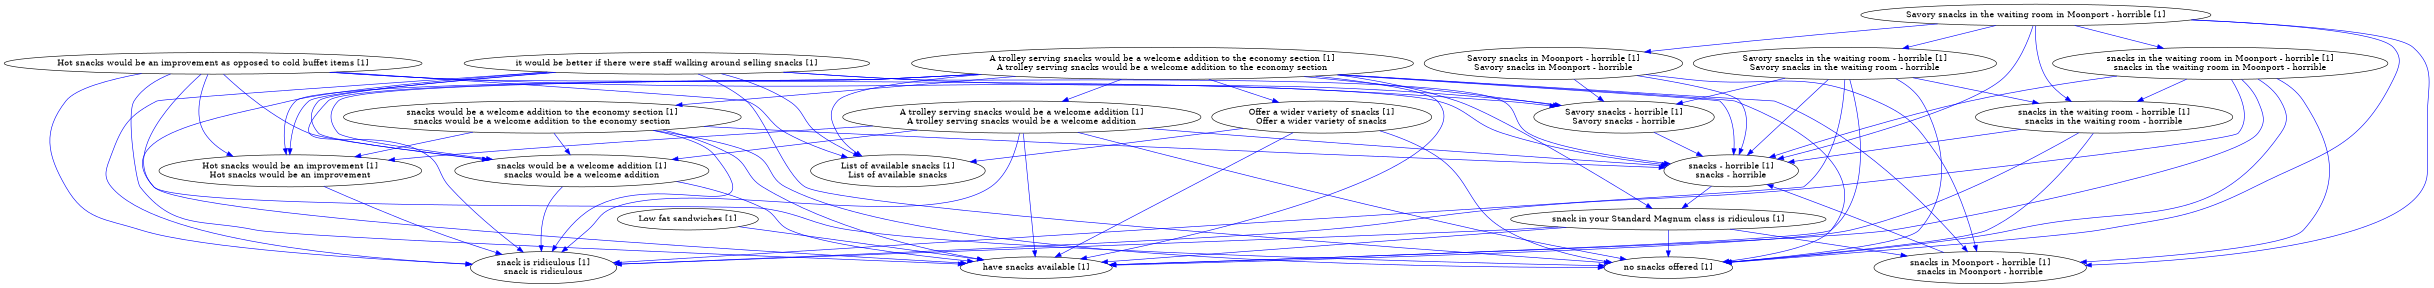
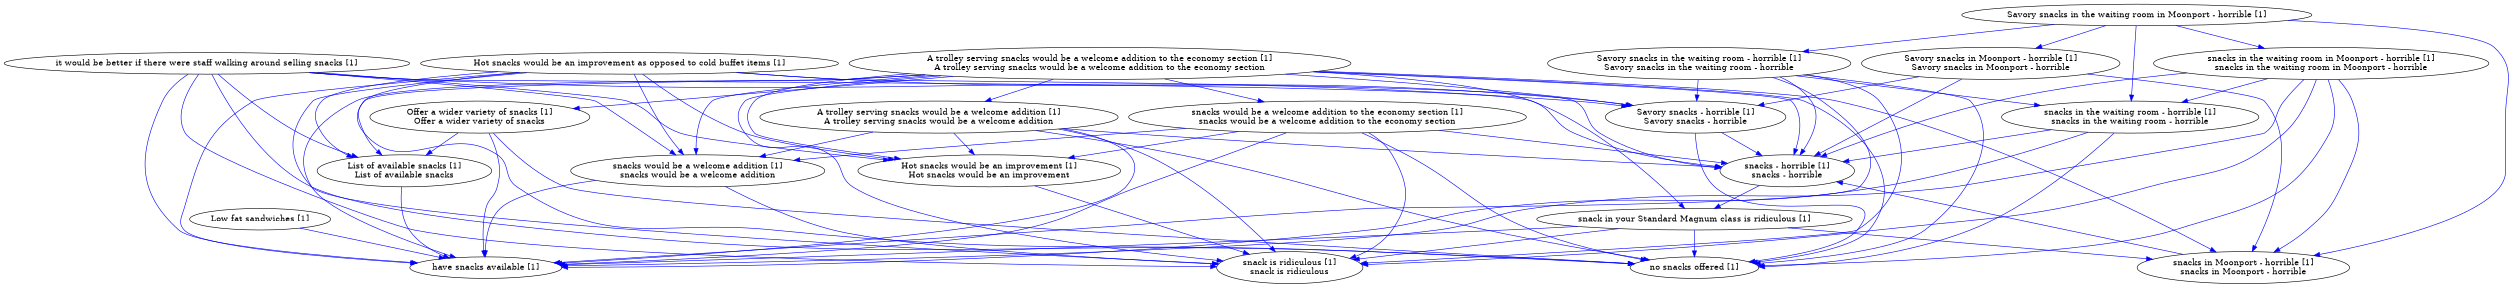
(1925, 116) -> none
(2203, 209) -> (1823, 205)
none -> (412, 233)
